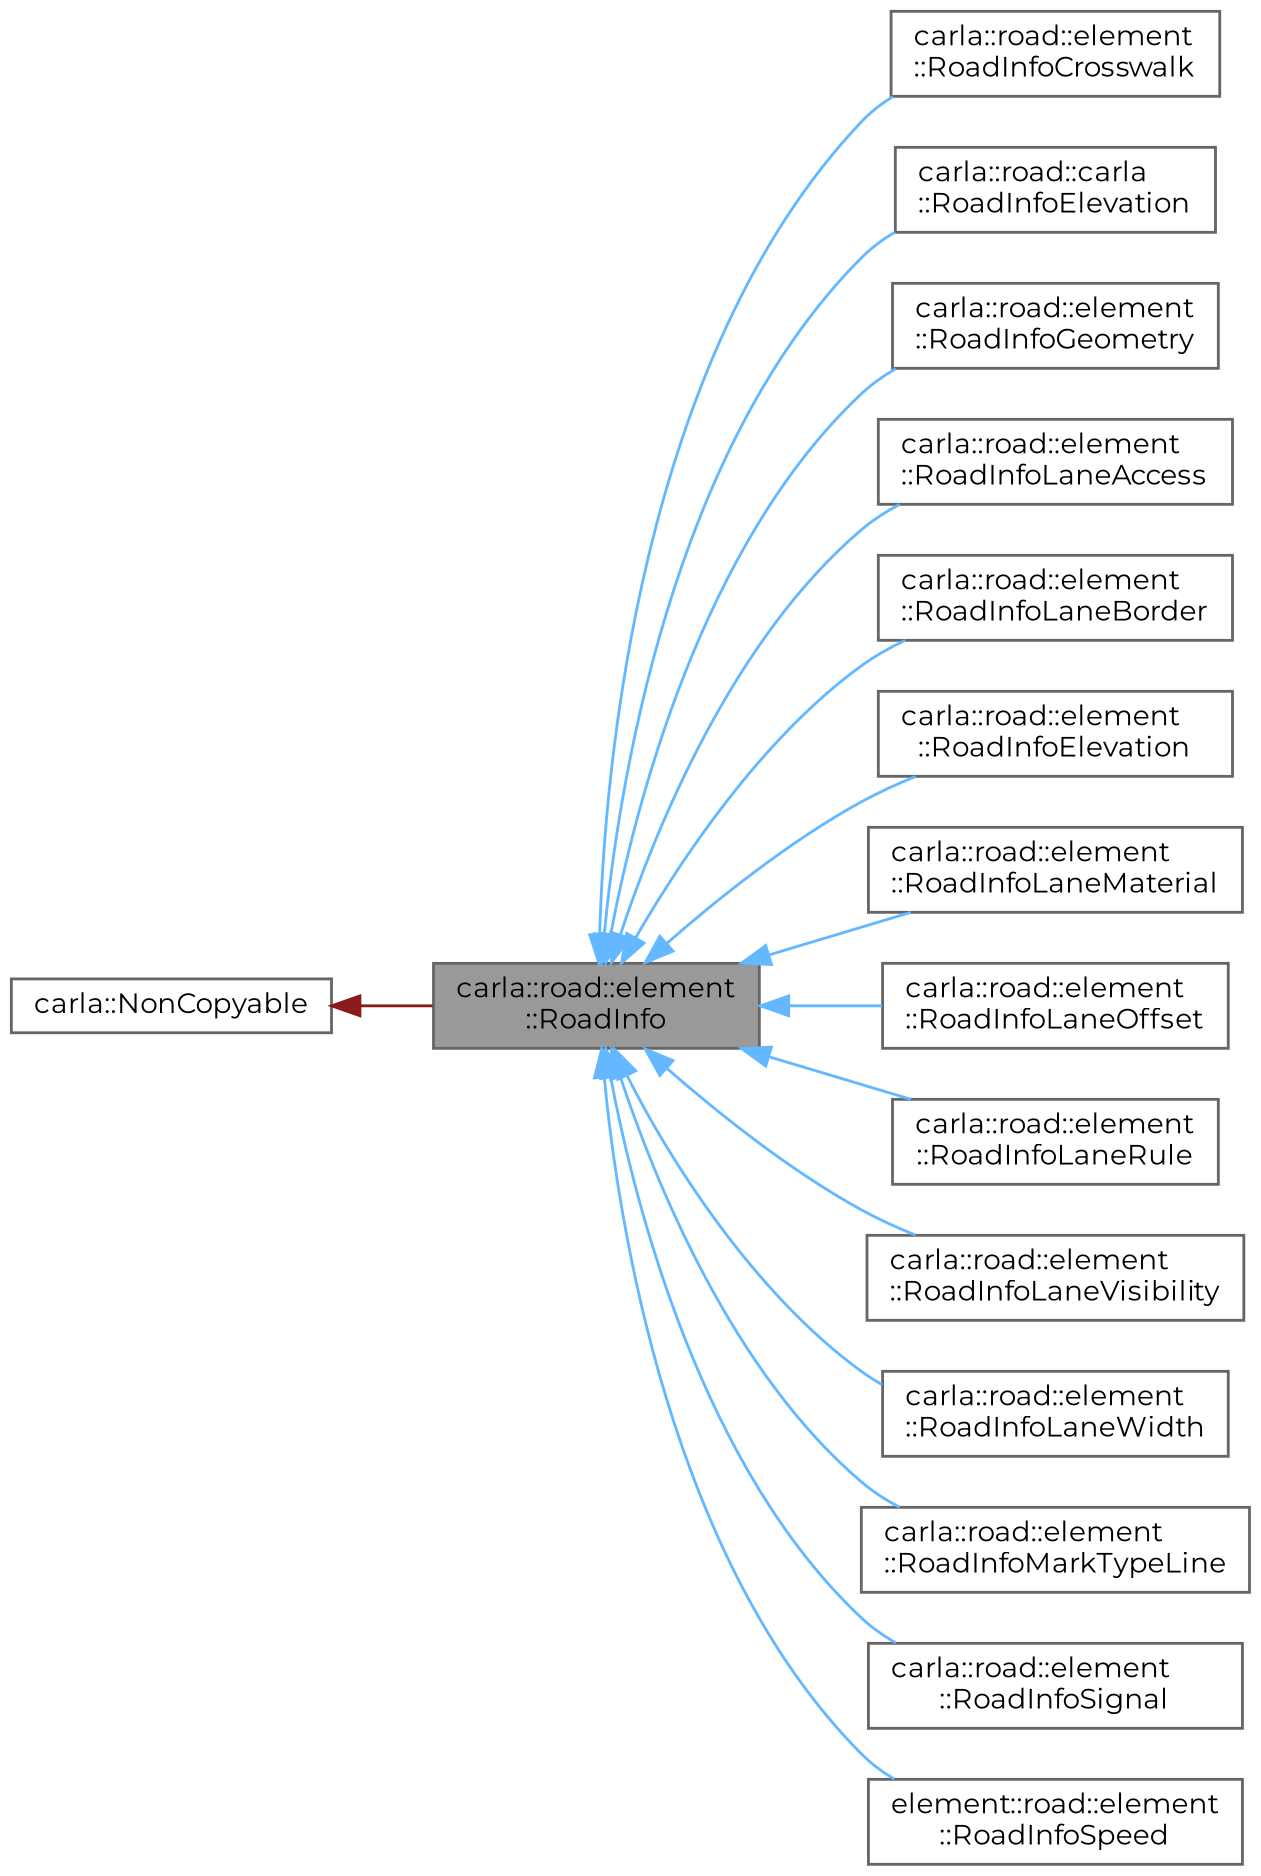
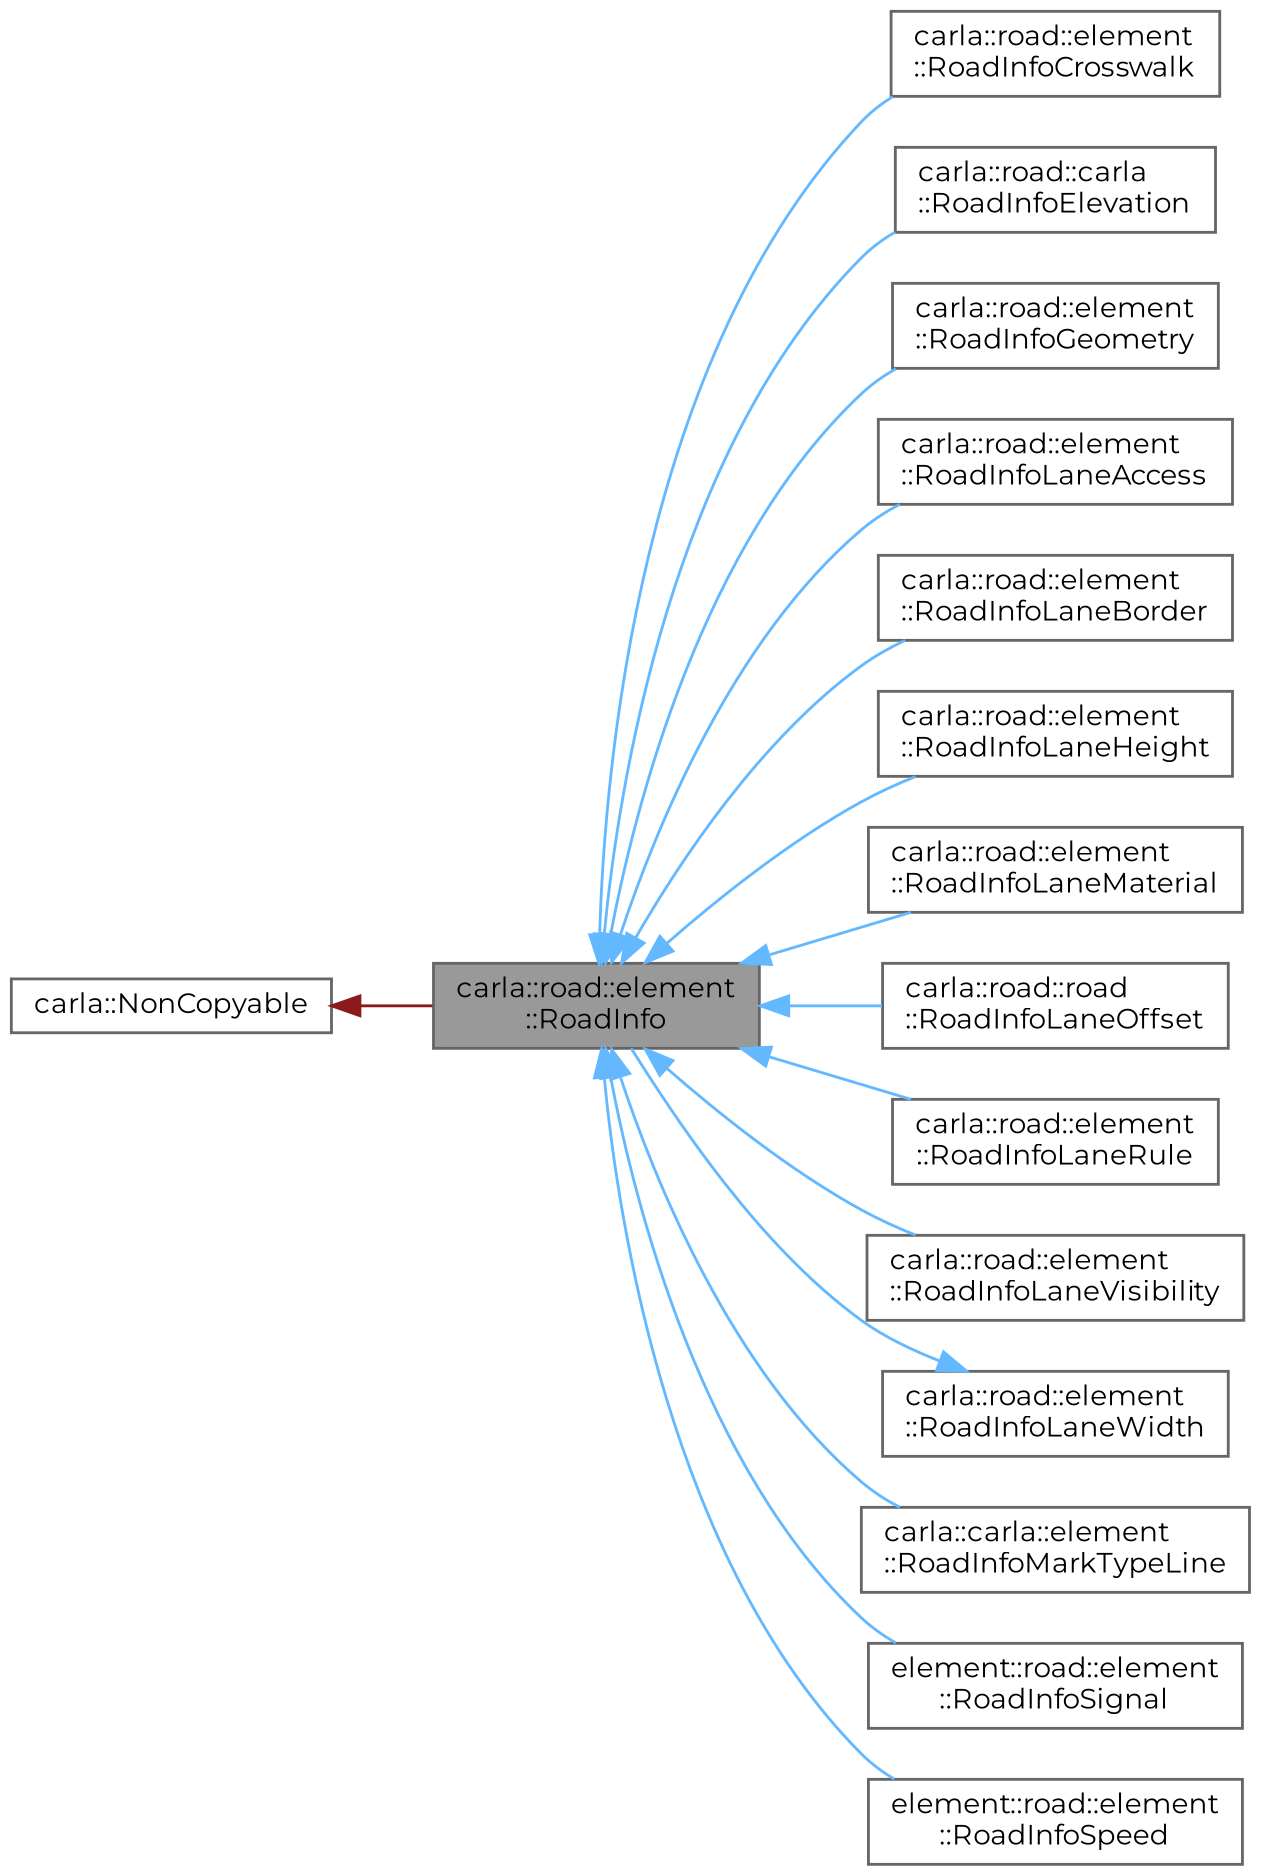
(1055, 734) -> (1055, 734)
(1055, 1006) -> (1055, 1006)
(736, 1246) -> (763, 1229)
(1055, 1550) -> (1055, 1550)
(1055, 1686) -> (1055, 1686)
